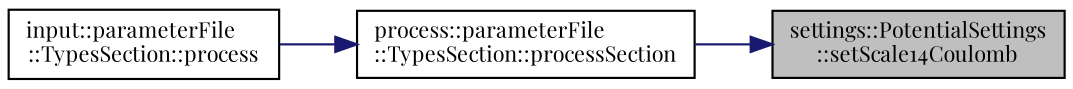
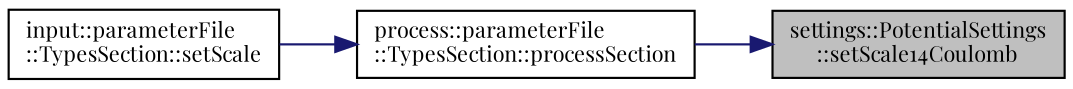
(144, 44) -> (144, 44)
